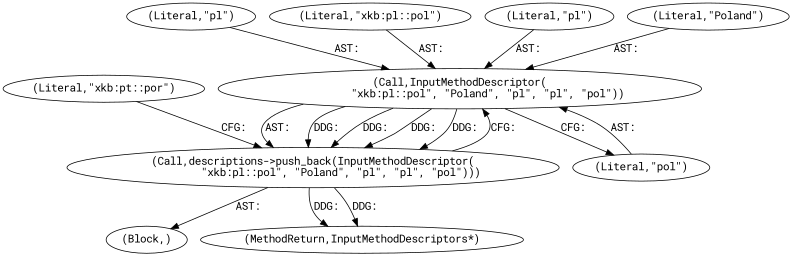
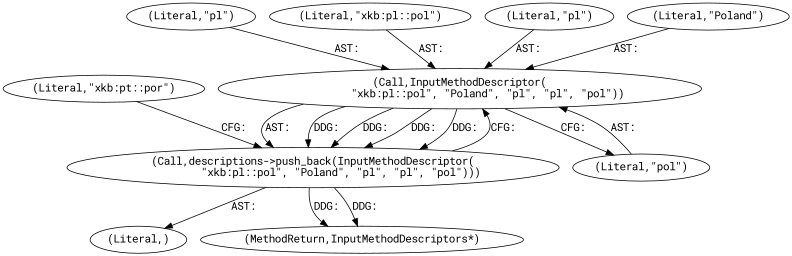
(147, 240) -> (138, 240)
